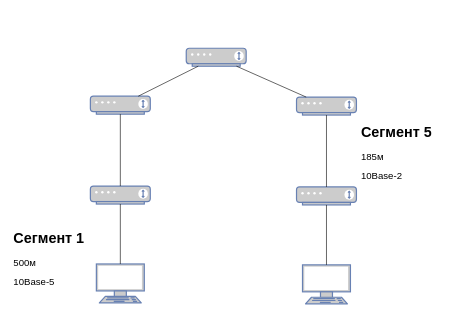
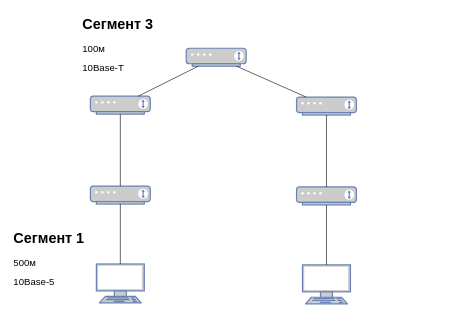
none -> (120, 43)
(399, 151) -> none
